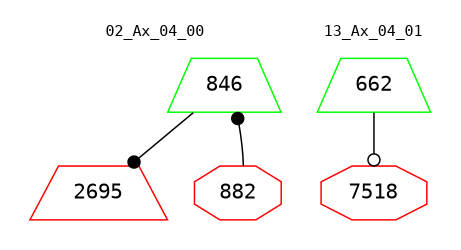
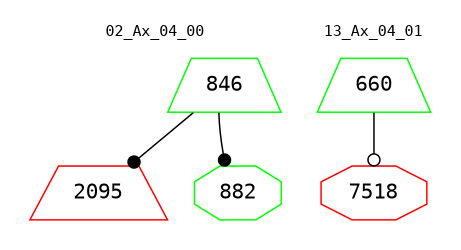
(374, 85) -> (374, 85)
(242, 145) -> (220, 133)
(99, 193) -> (99, 193)
(238, 193) -> (238, 193)
